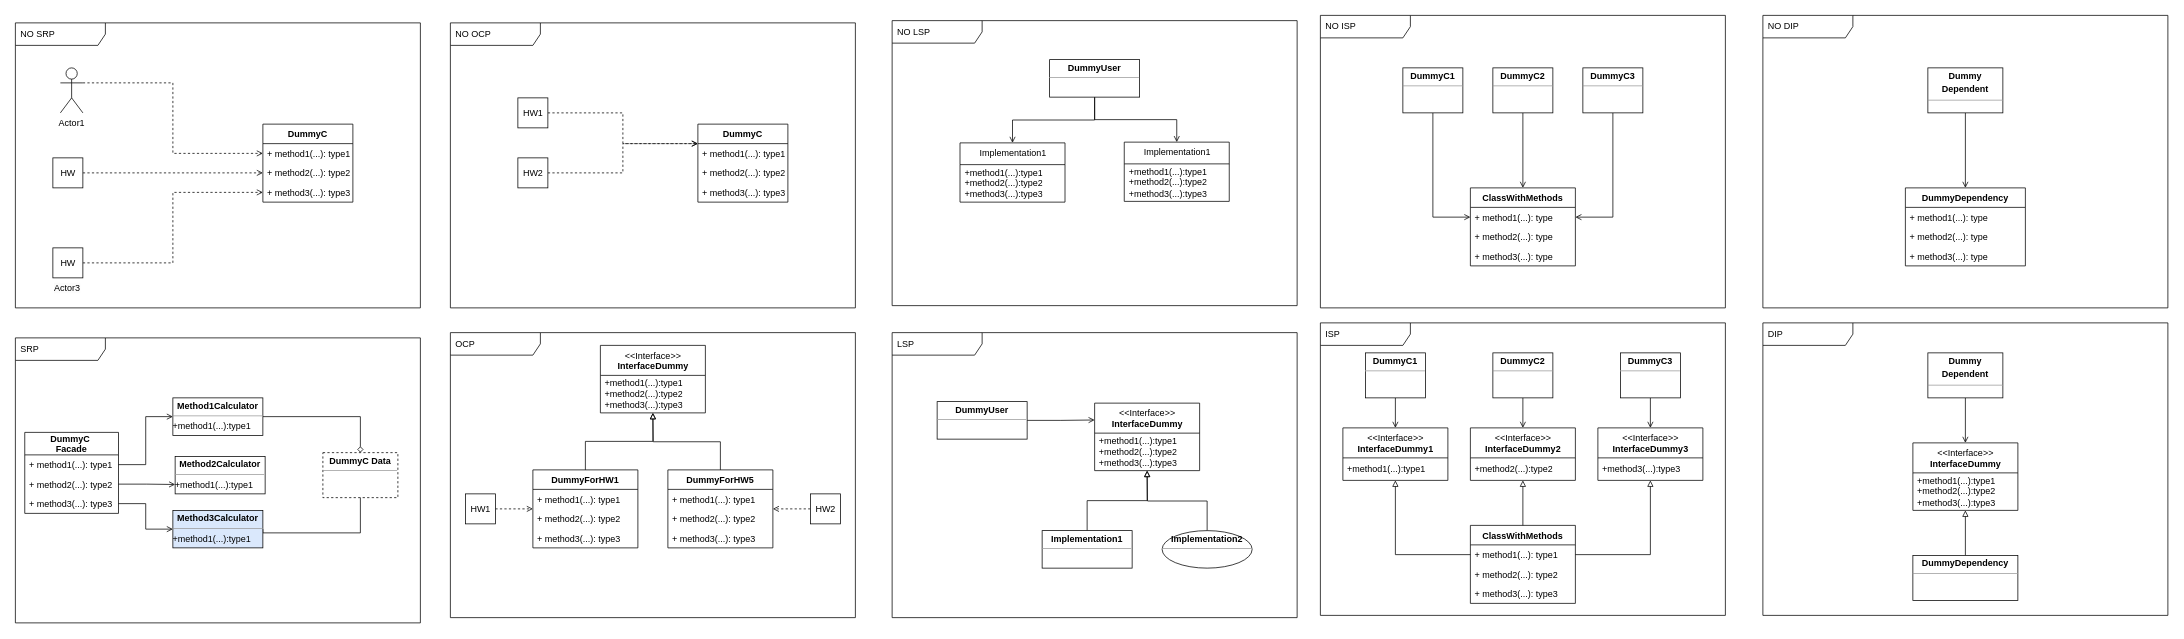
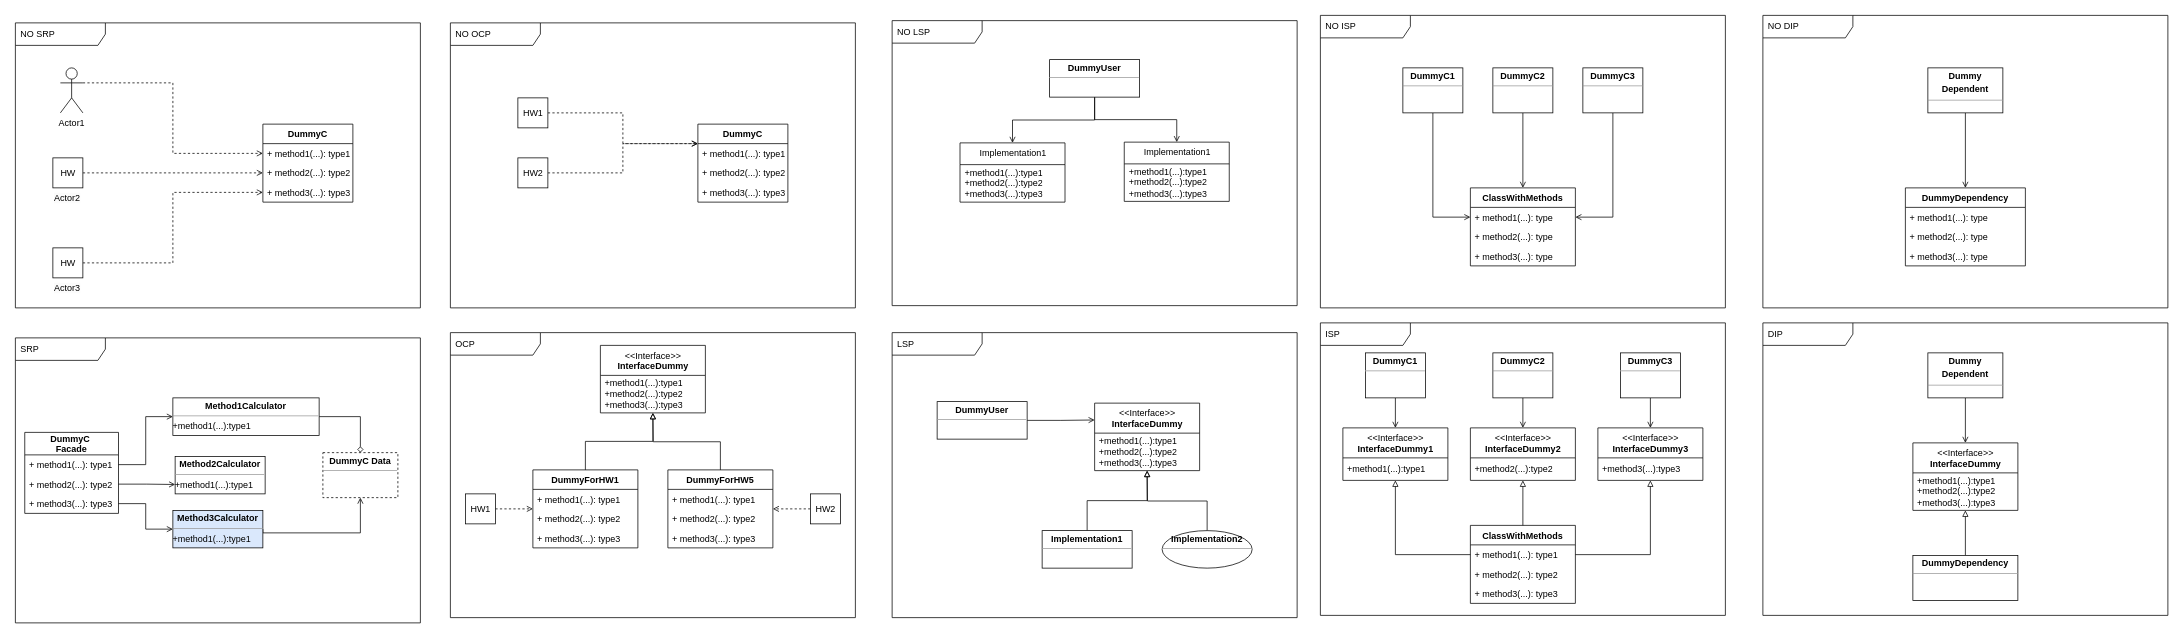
none -> (68, 199)
(218, 417) -> (246, 417)
(360, 501) -> (360, 502)
